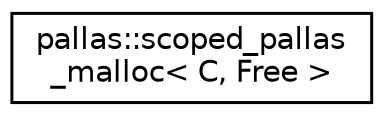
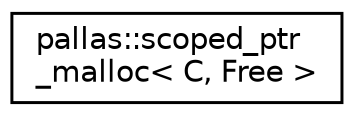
(192, 58) -> (177, 58)
